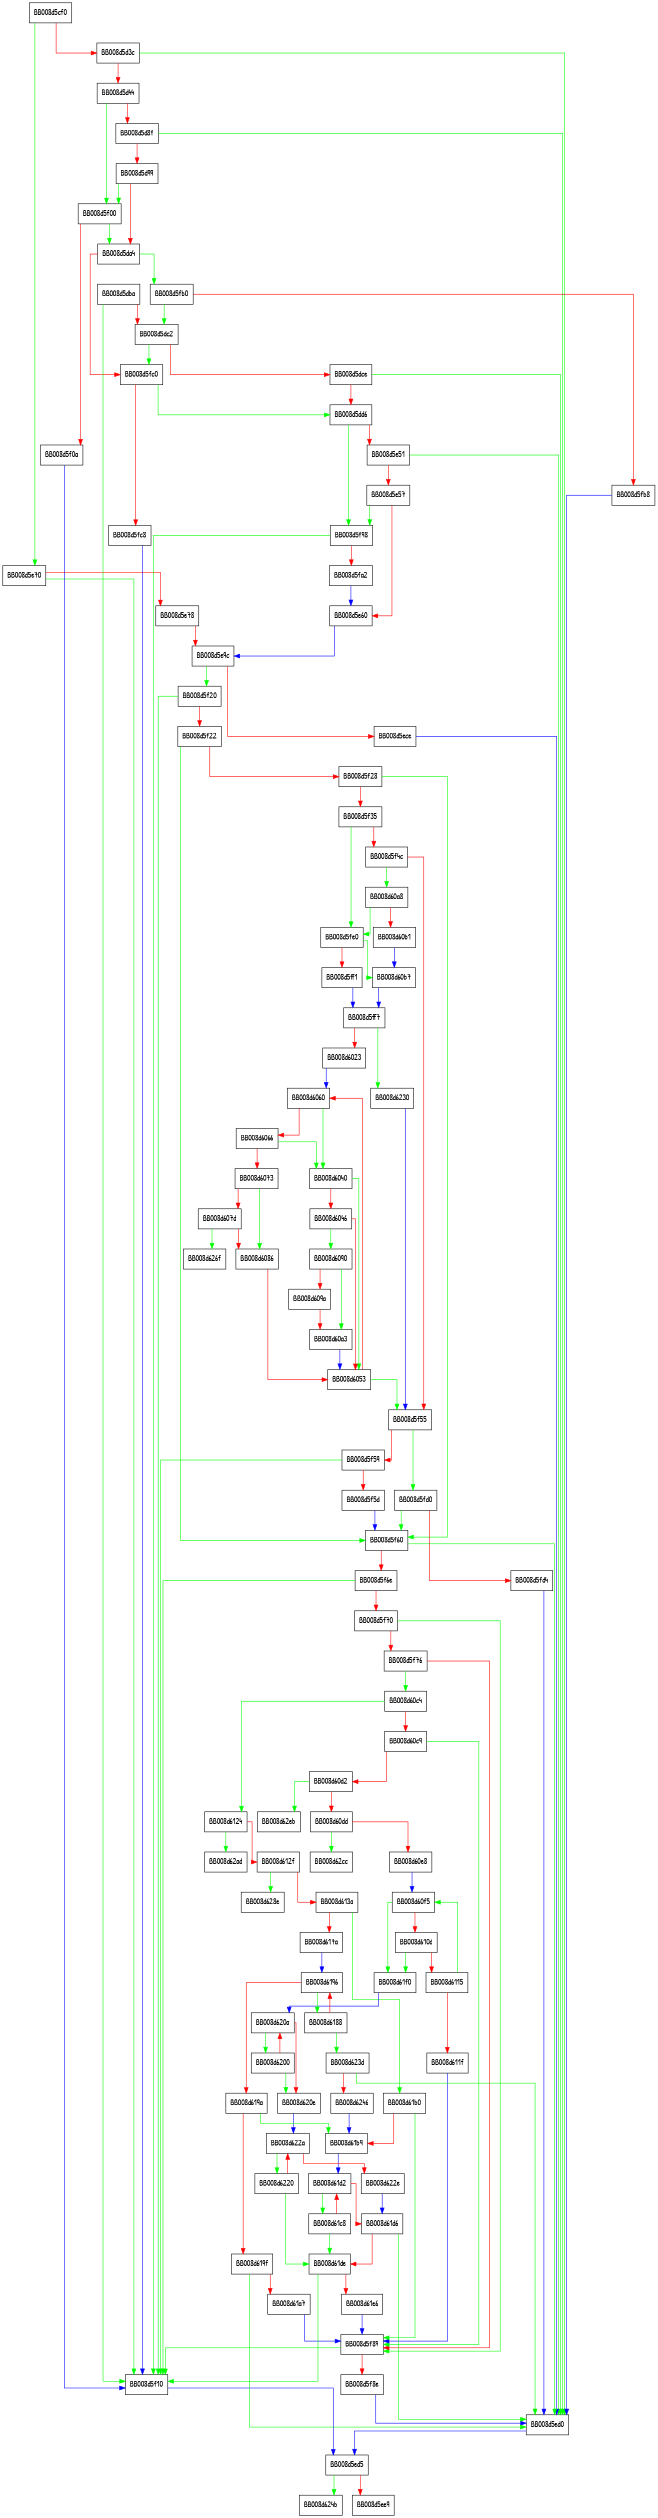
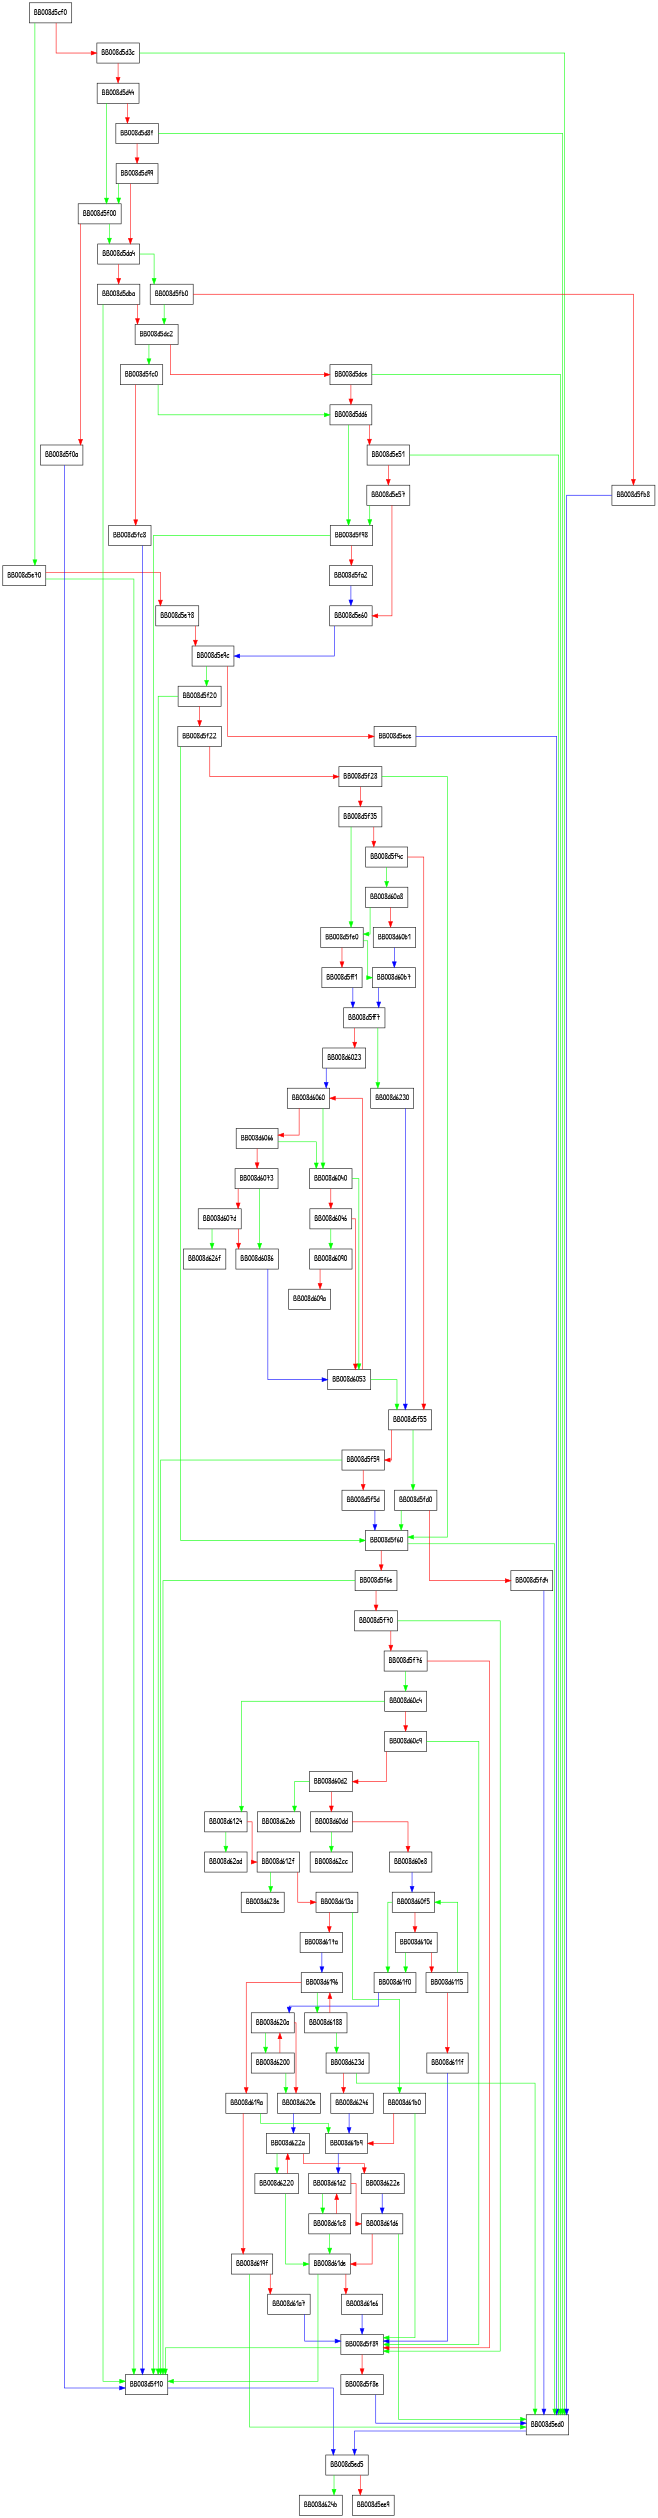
(90, 323) -> (119, 271)
(331, 1339) -> none
(268, 1351) -> (268, 1351)
